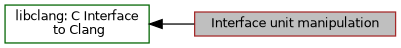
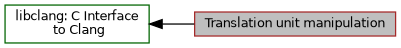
(295, 24) -> (295, 24)
